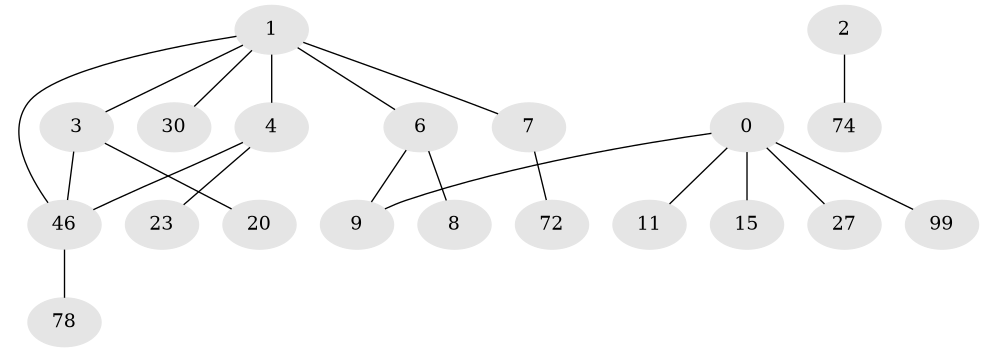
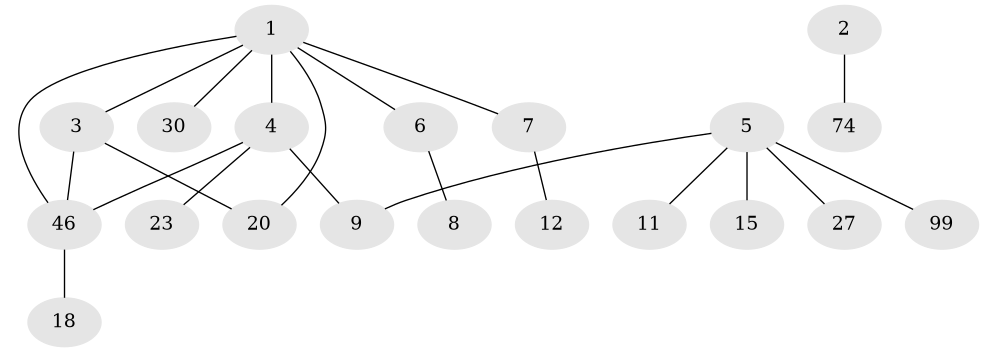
(747, 127) -> (747, 127)
none -> (325, 131)
(389, 176) -> (317, 179)
(552, 225) -> (552, 225)
(65, 322) -> (65, 322)
